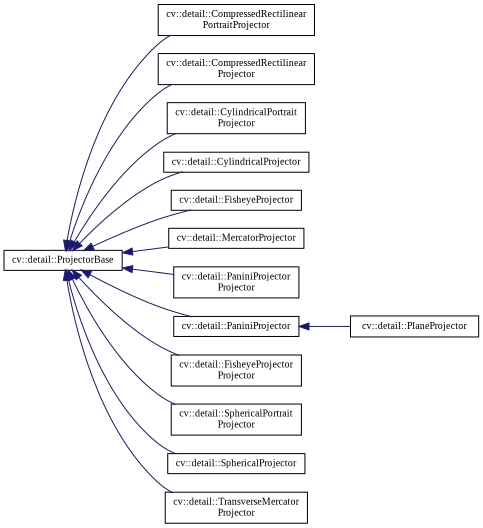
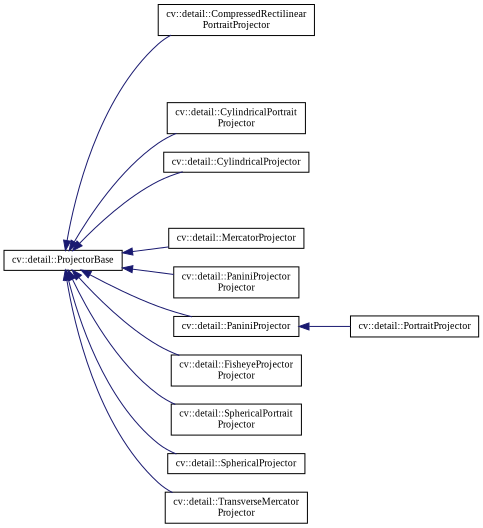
(236, 69) -> none
(236, 200) -> none
(415, 326) -> (415, 326)
